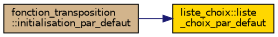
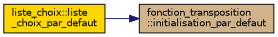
(151, 19) -> (117, 19)
